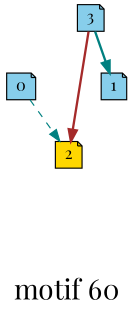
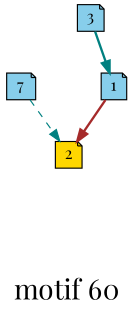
(81, 81) -> (95, 116)
(21, 86) -> (21, 86)
